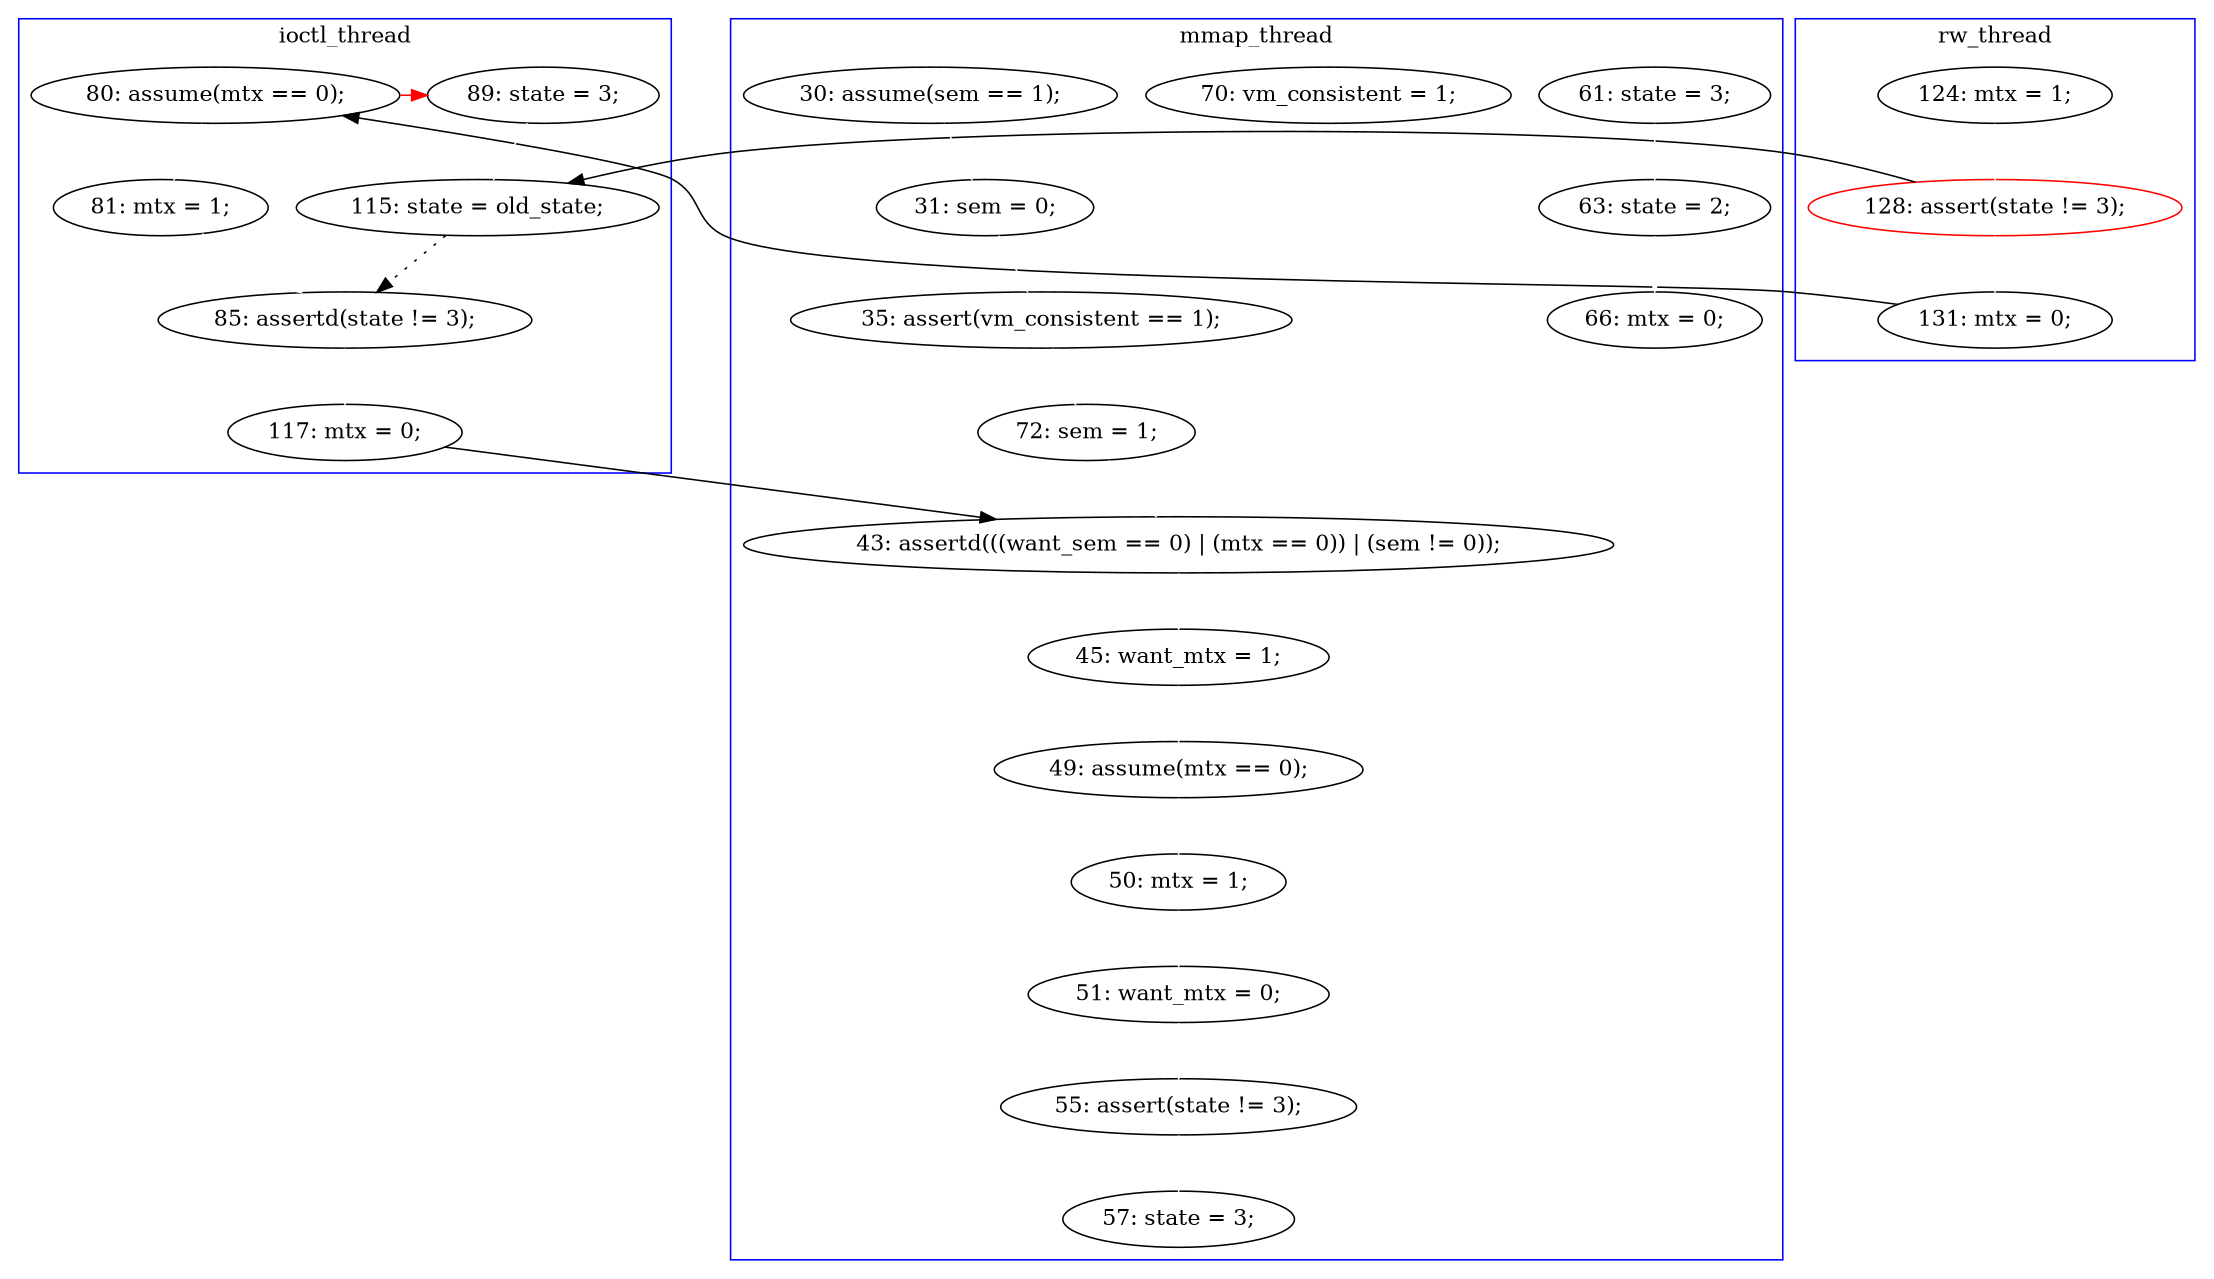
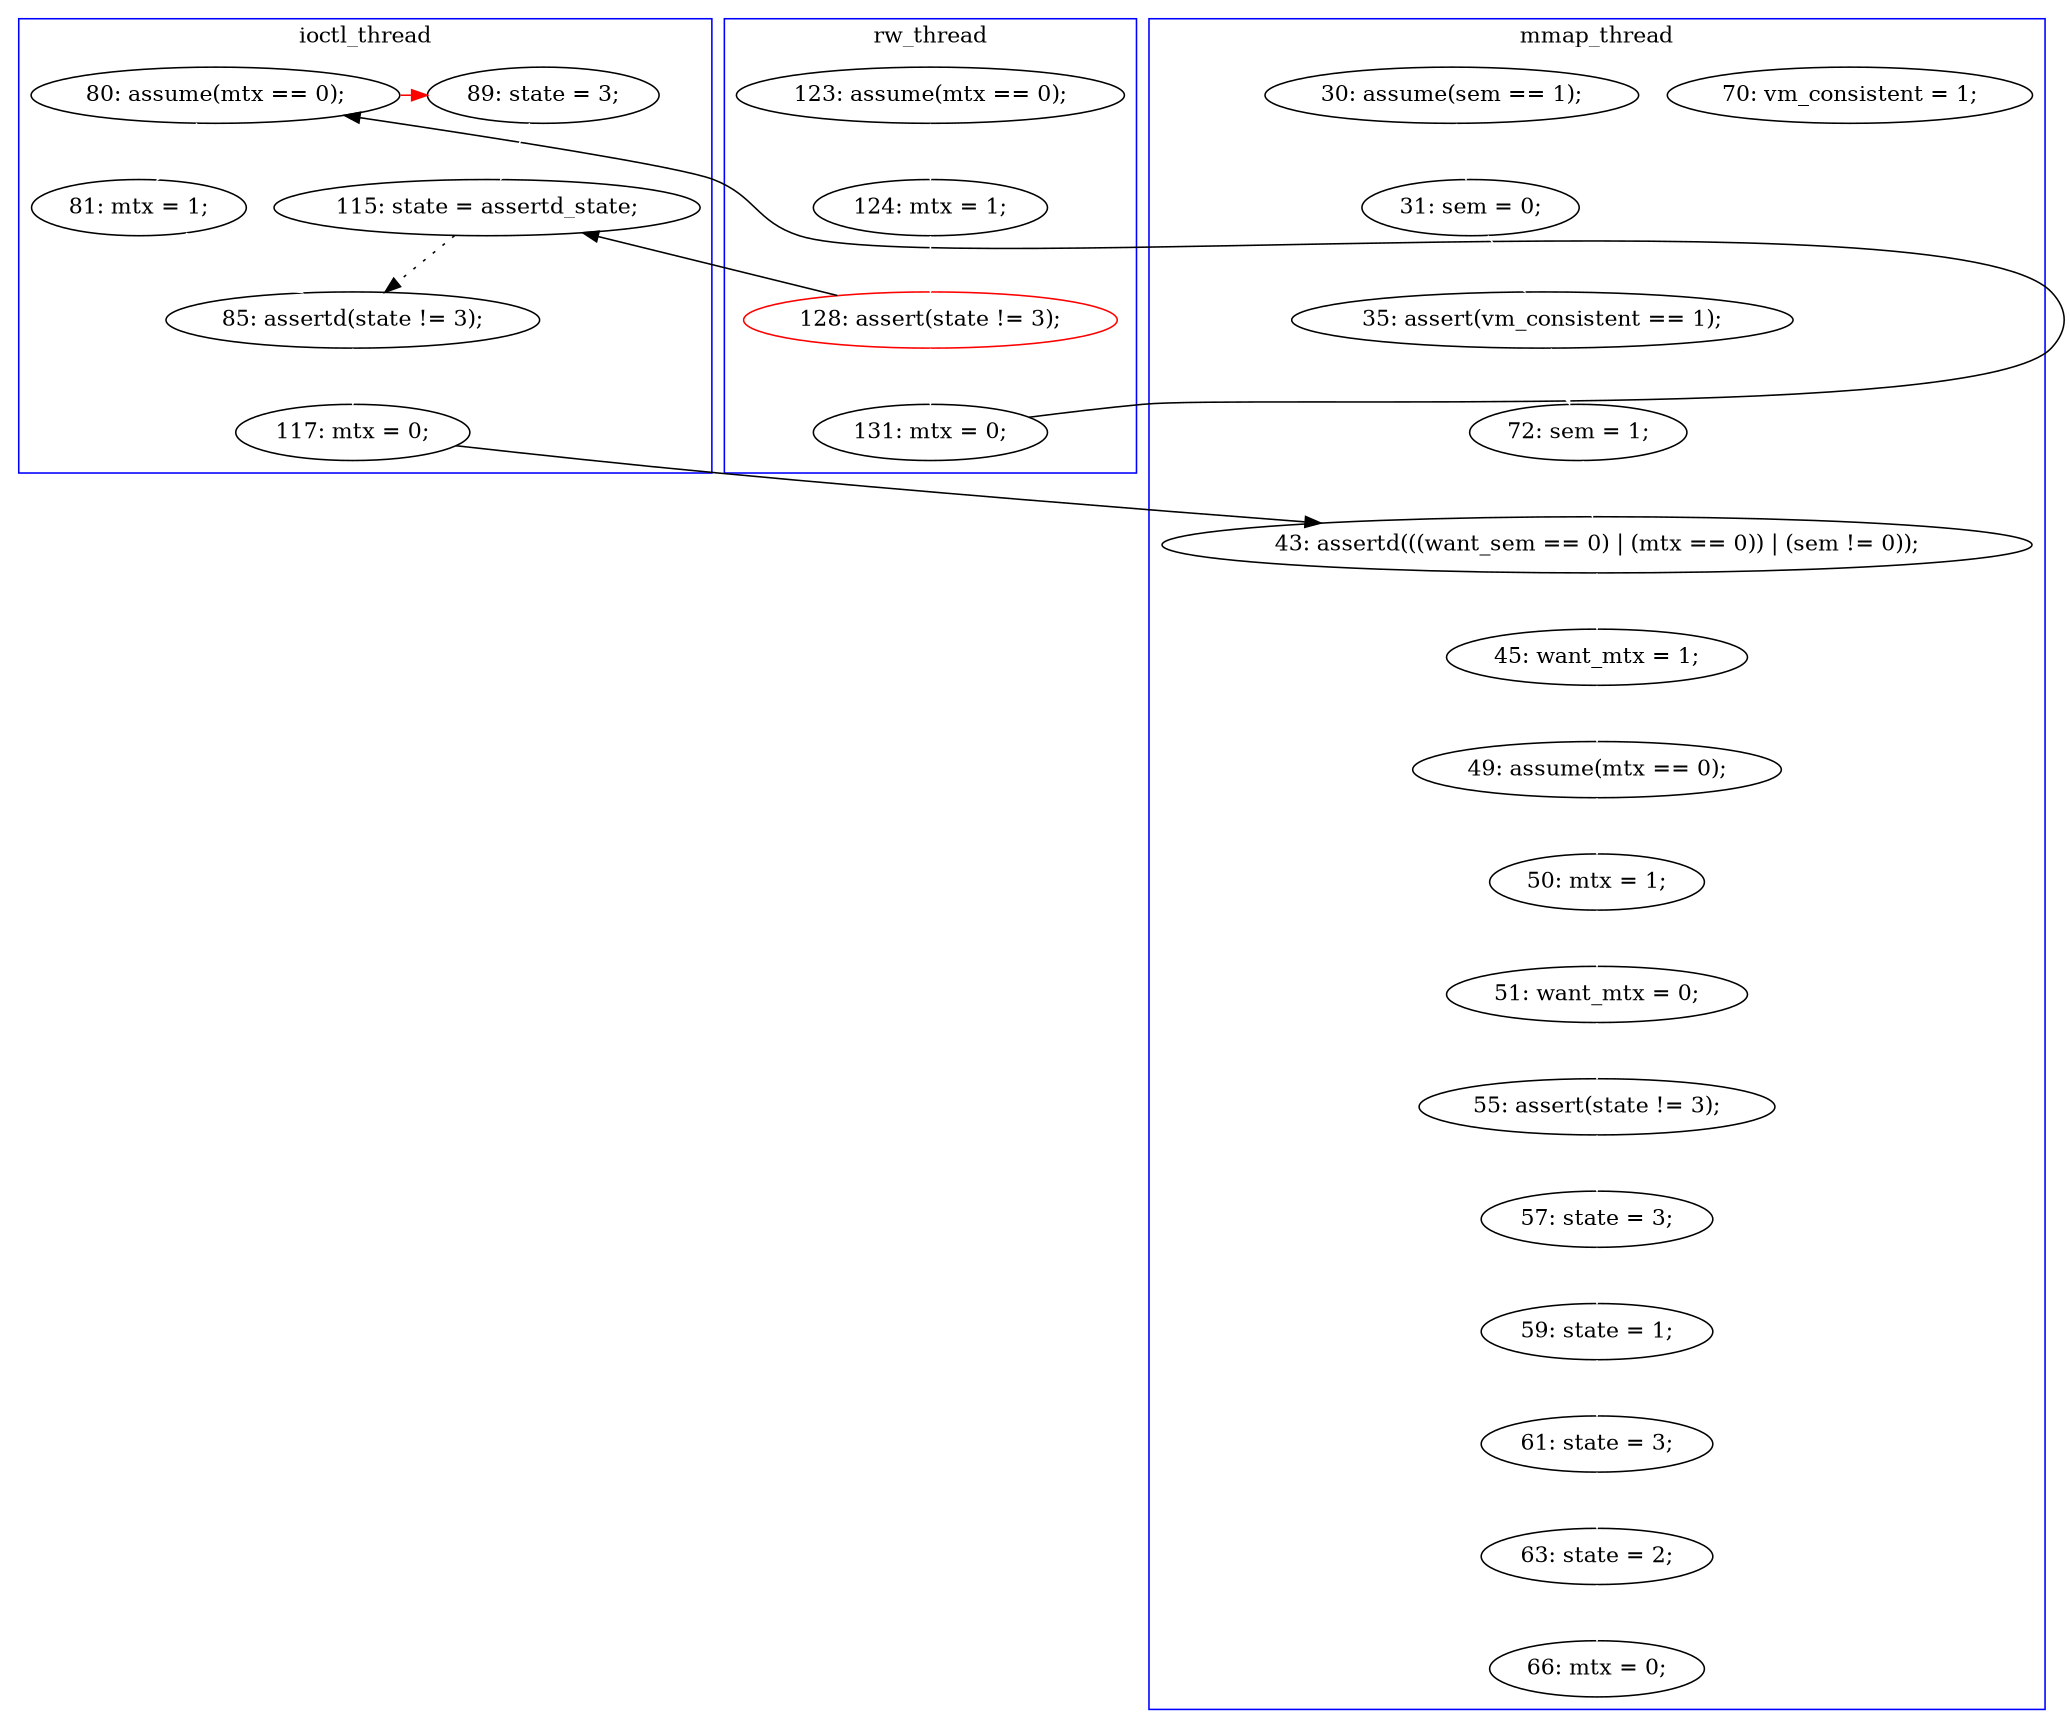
none -> (930, 95)
(478, 208) -> (487, 208)
none -> (1597, 1332)
